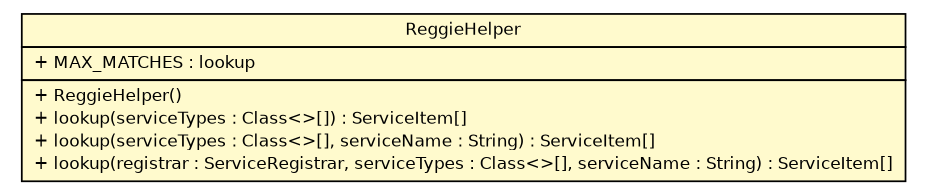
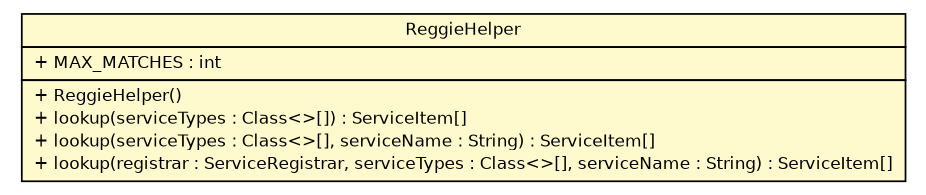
(145, 63) -> (128, 63)
